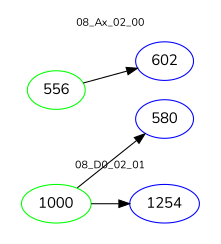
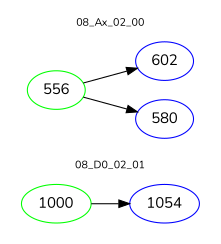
(107, 164) -> (105, 103)
(165, 204) -> (165, 204)
